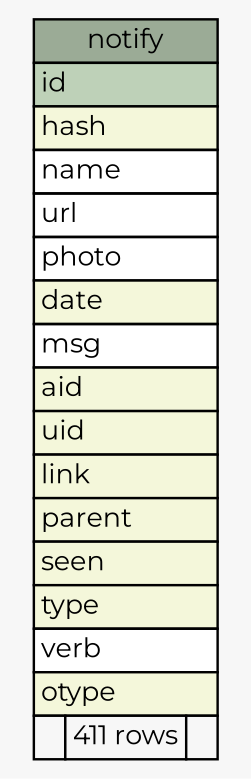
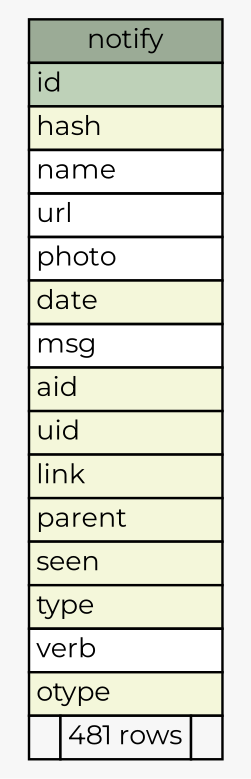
(126, 736) -> (126, 736)
